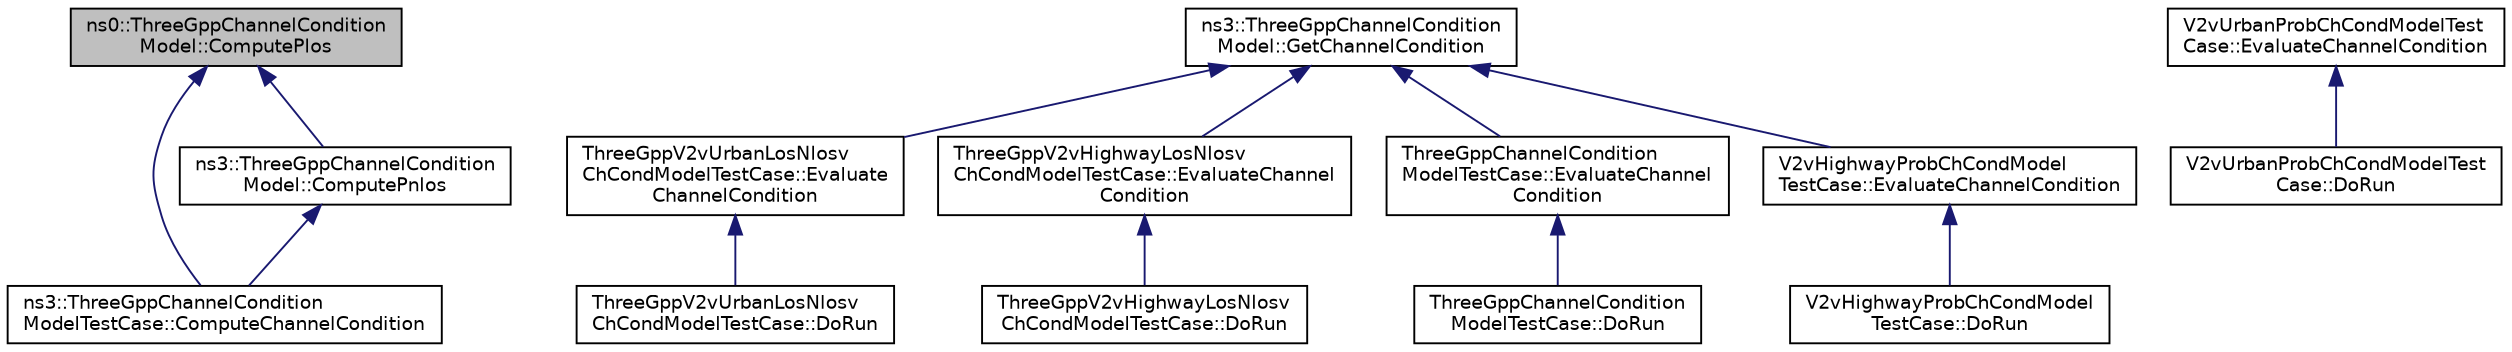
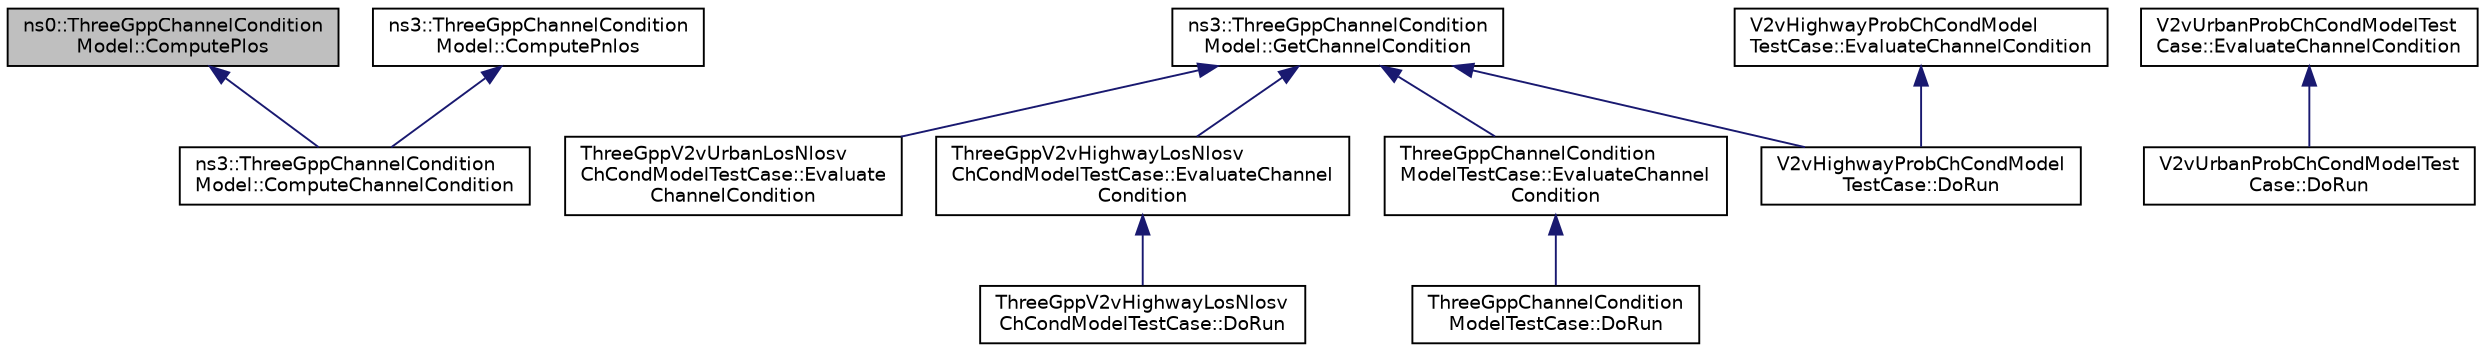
(1660, 109) -> (1639, 109)
(297, 114) -> none
(225, 315) -> (355, 176)
(735, 315) -> none
